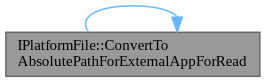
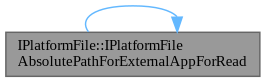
(133, 54) -> (133, 54)
